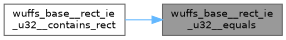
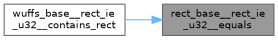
(222, 20) -> (218, 20)
